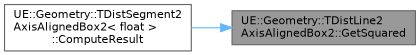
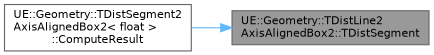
(324, 28) -> (331, 28)
